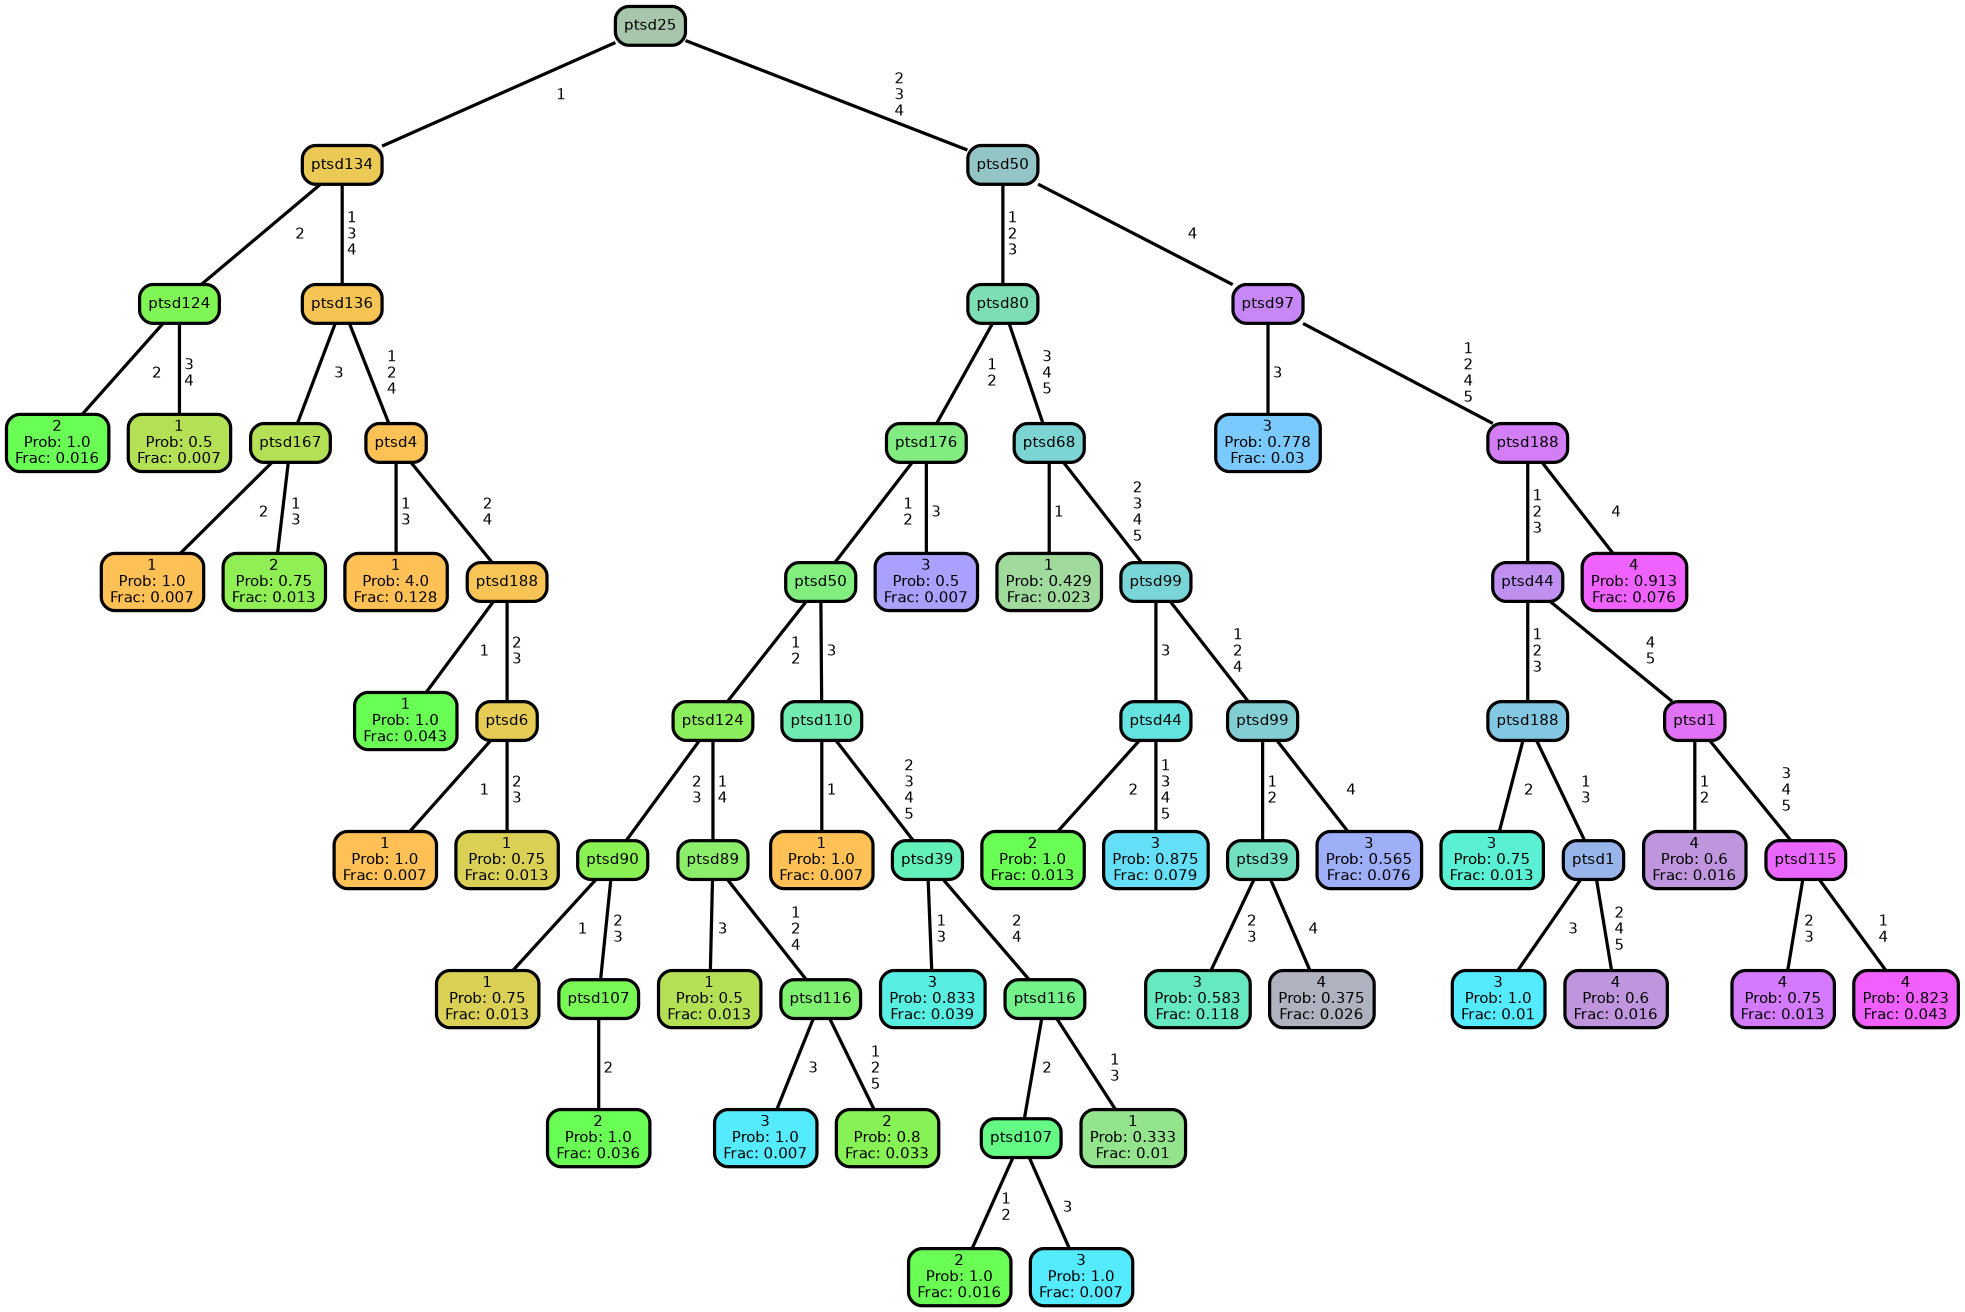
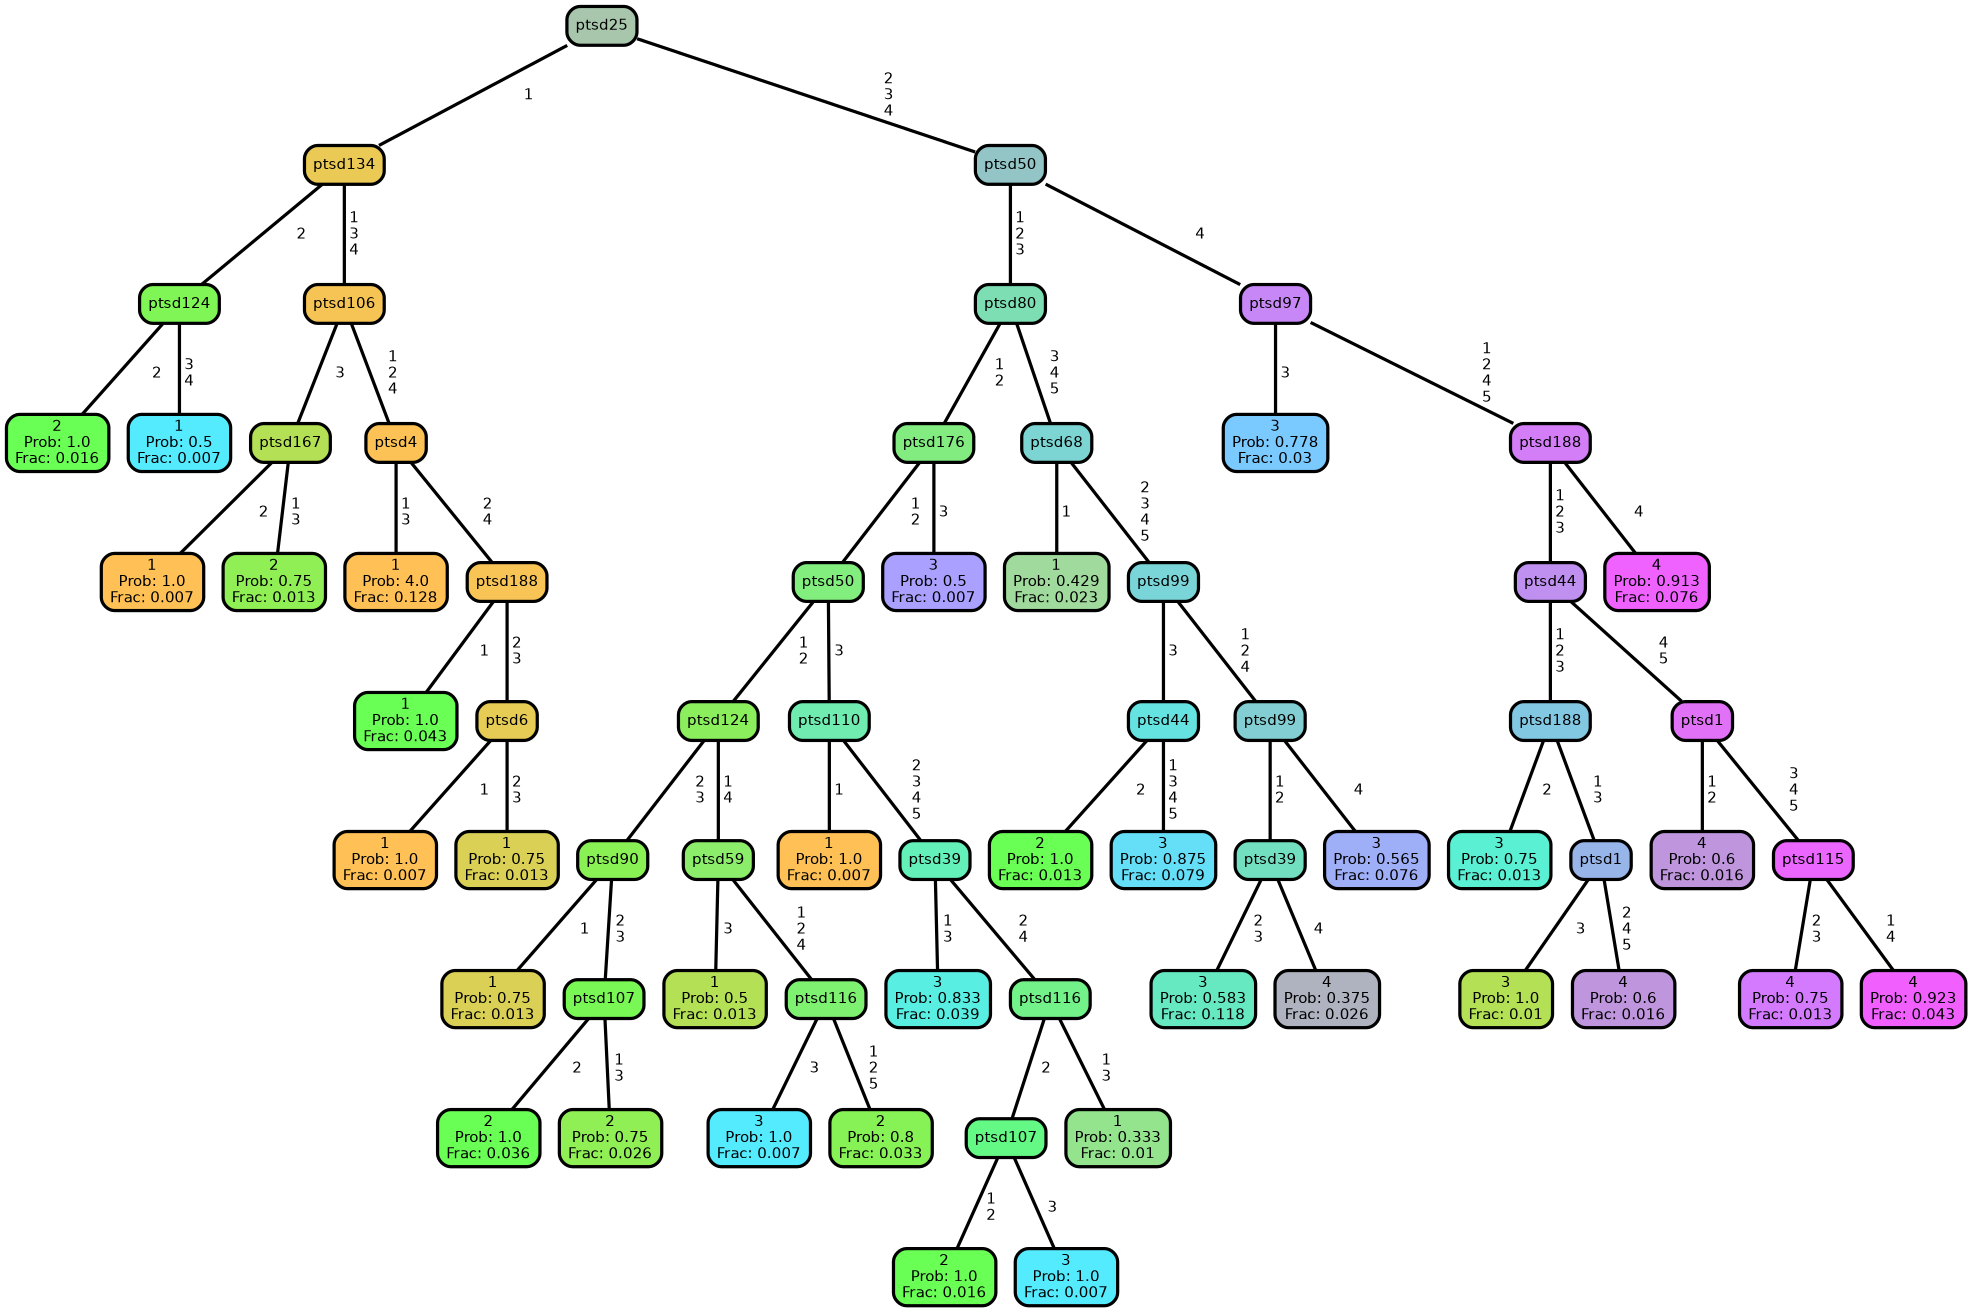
(342, 304) -> (344, 304)
(179, 443) -> (179, 443)
(713, 860) -> (718, 860)
(1499, 999) -> (1506, 999)
(1906, 999) -> (1914, 999)
none -> (611, 1138)
